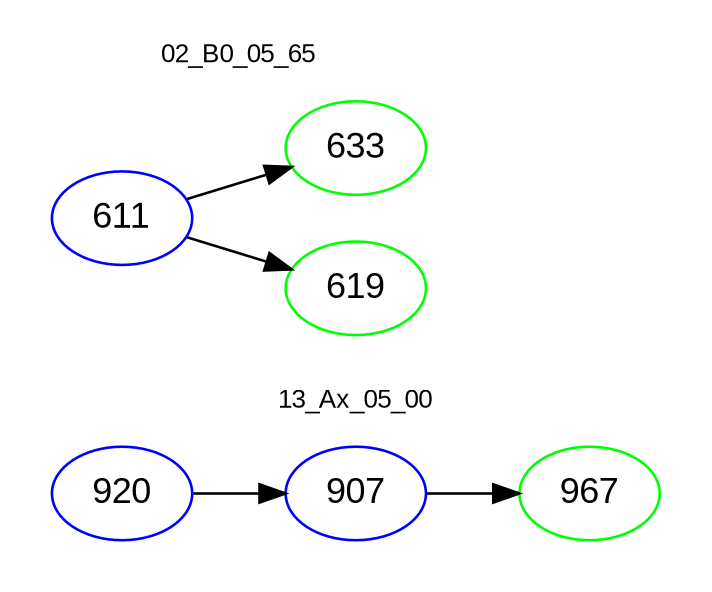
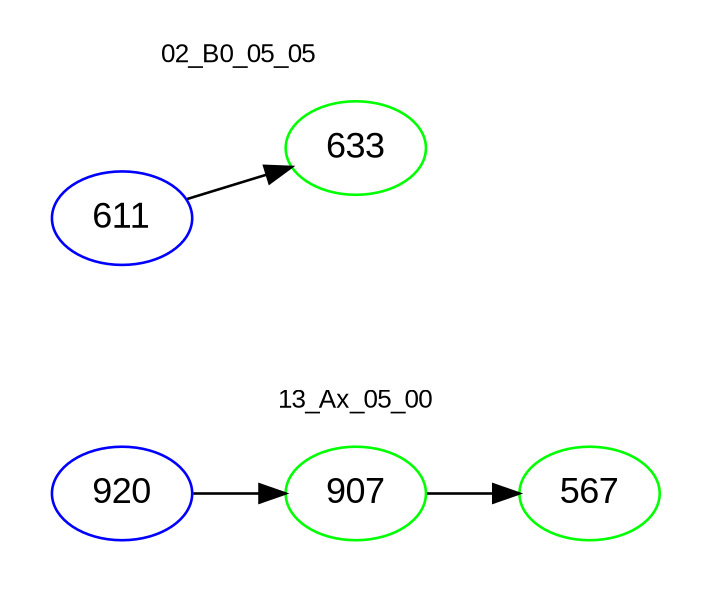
(239, 56) -> (239, 56)
(356, 288) -> none
(356, 493) -> (356, 493)
(590, 493) -> (590, 493)
